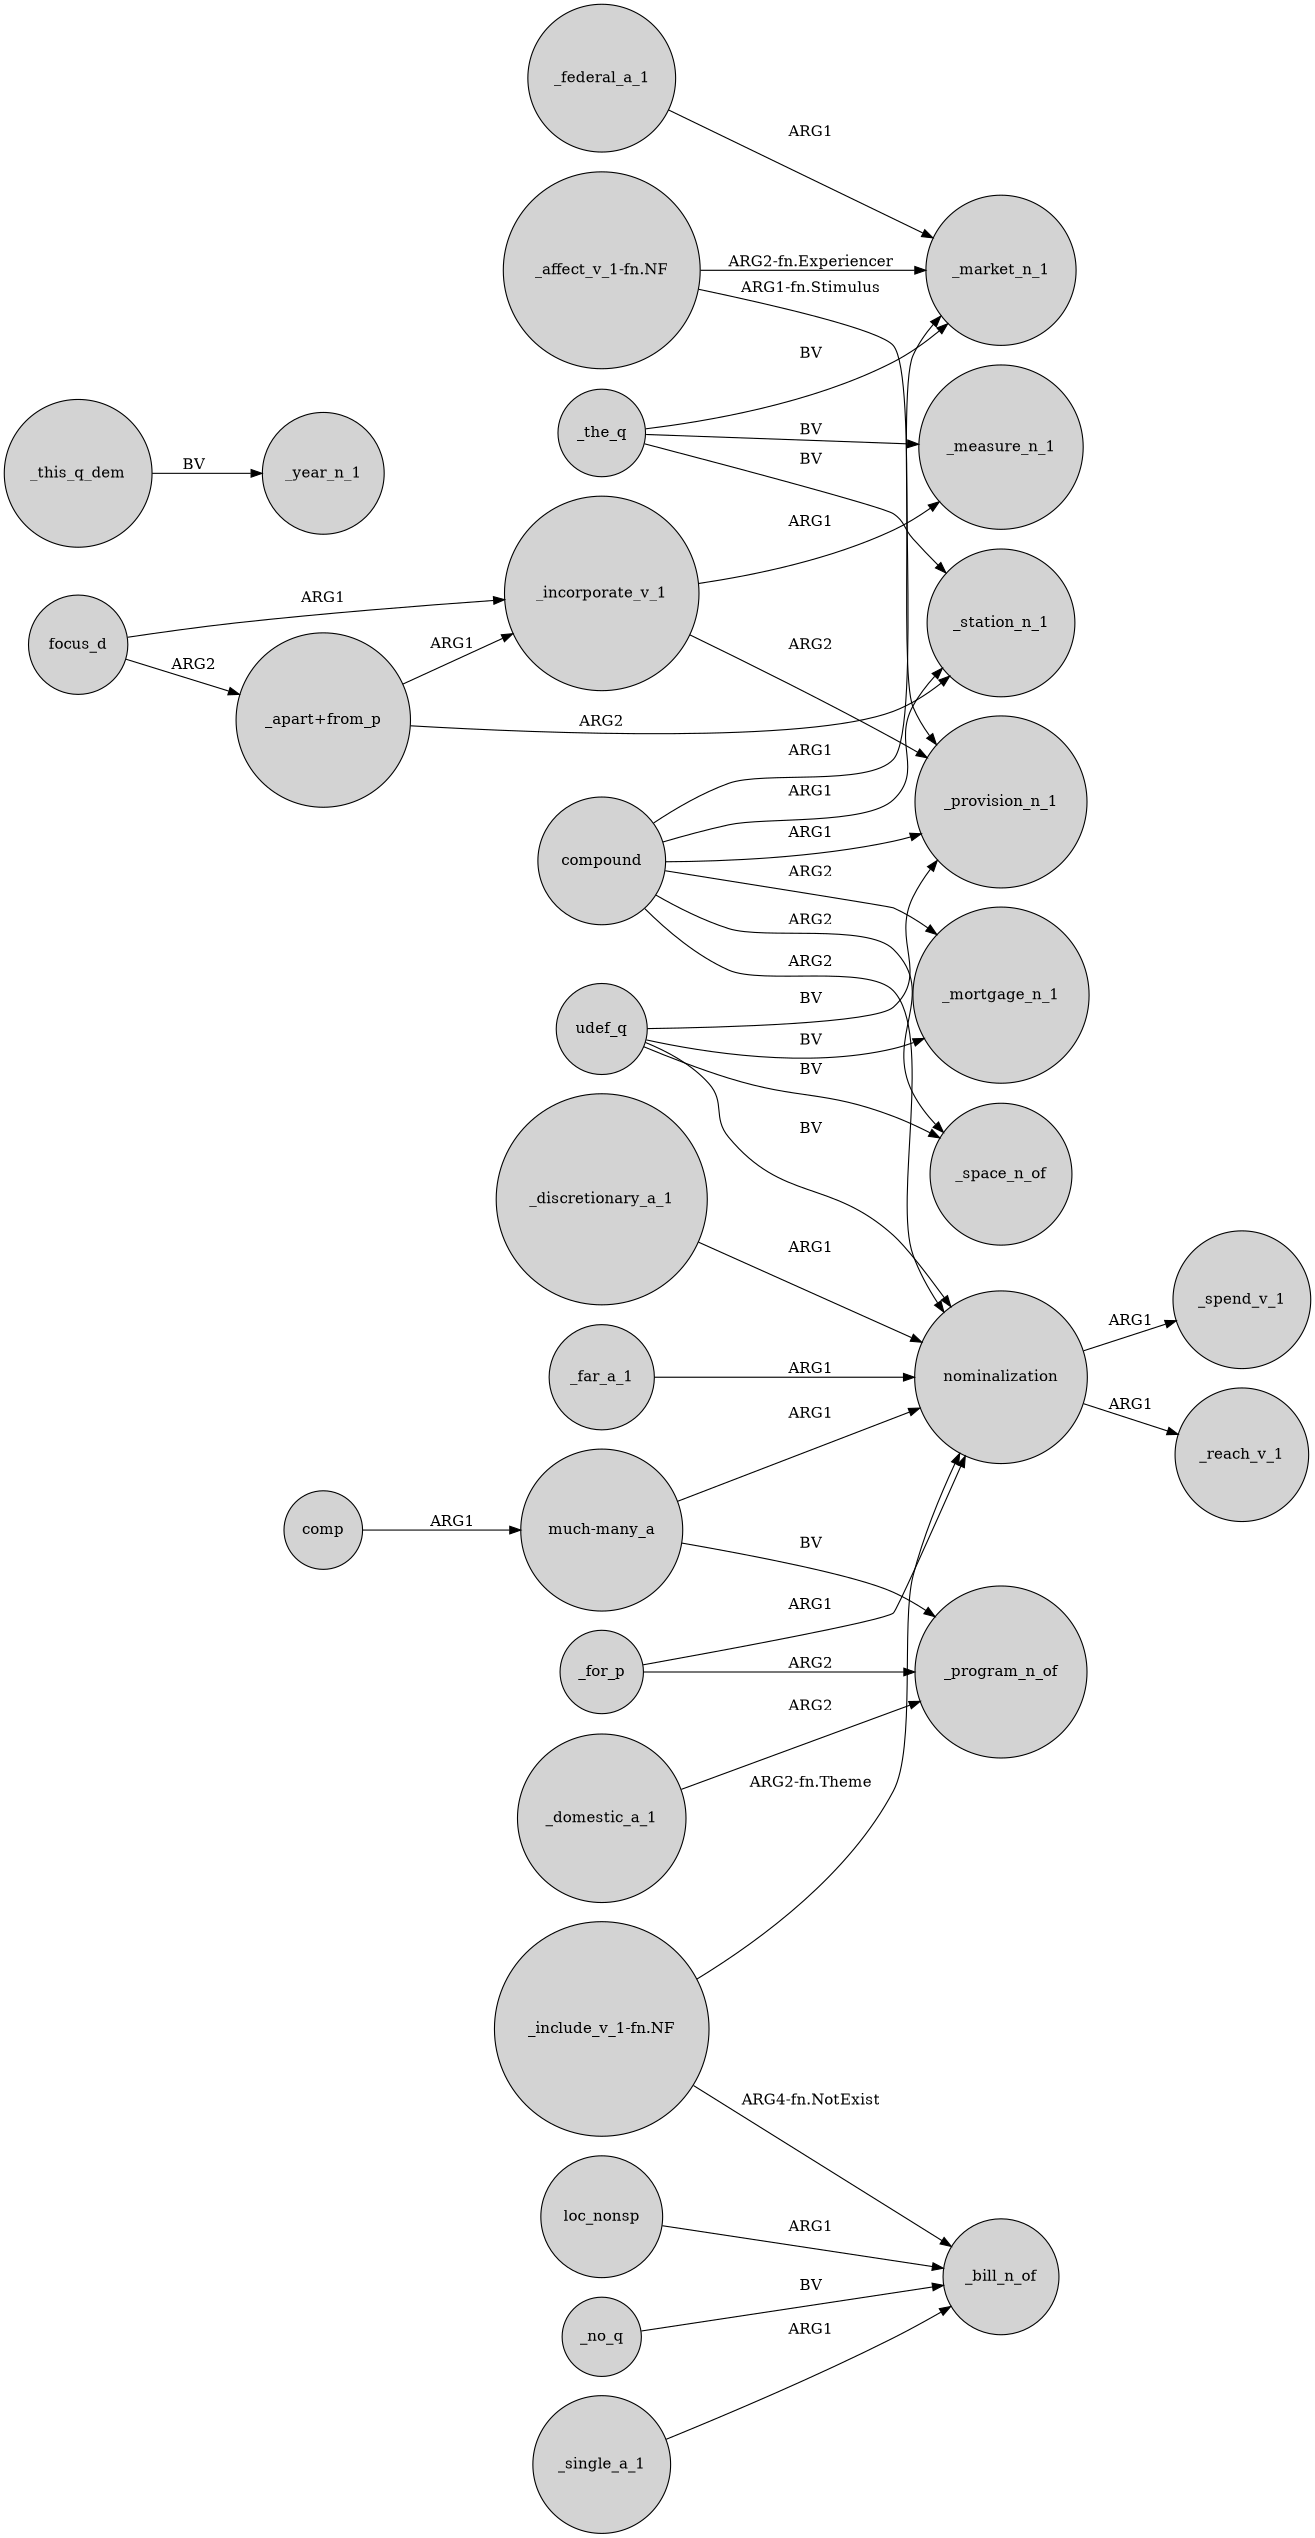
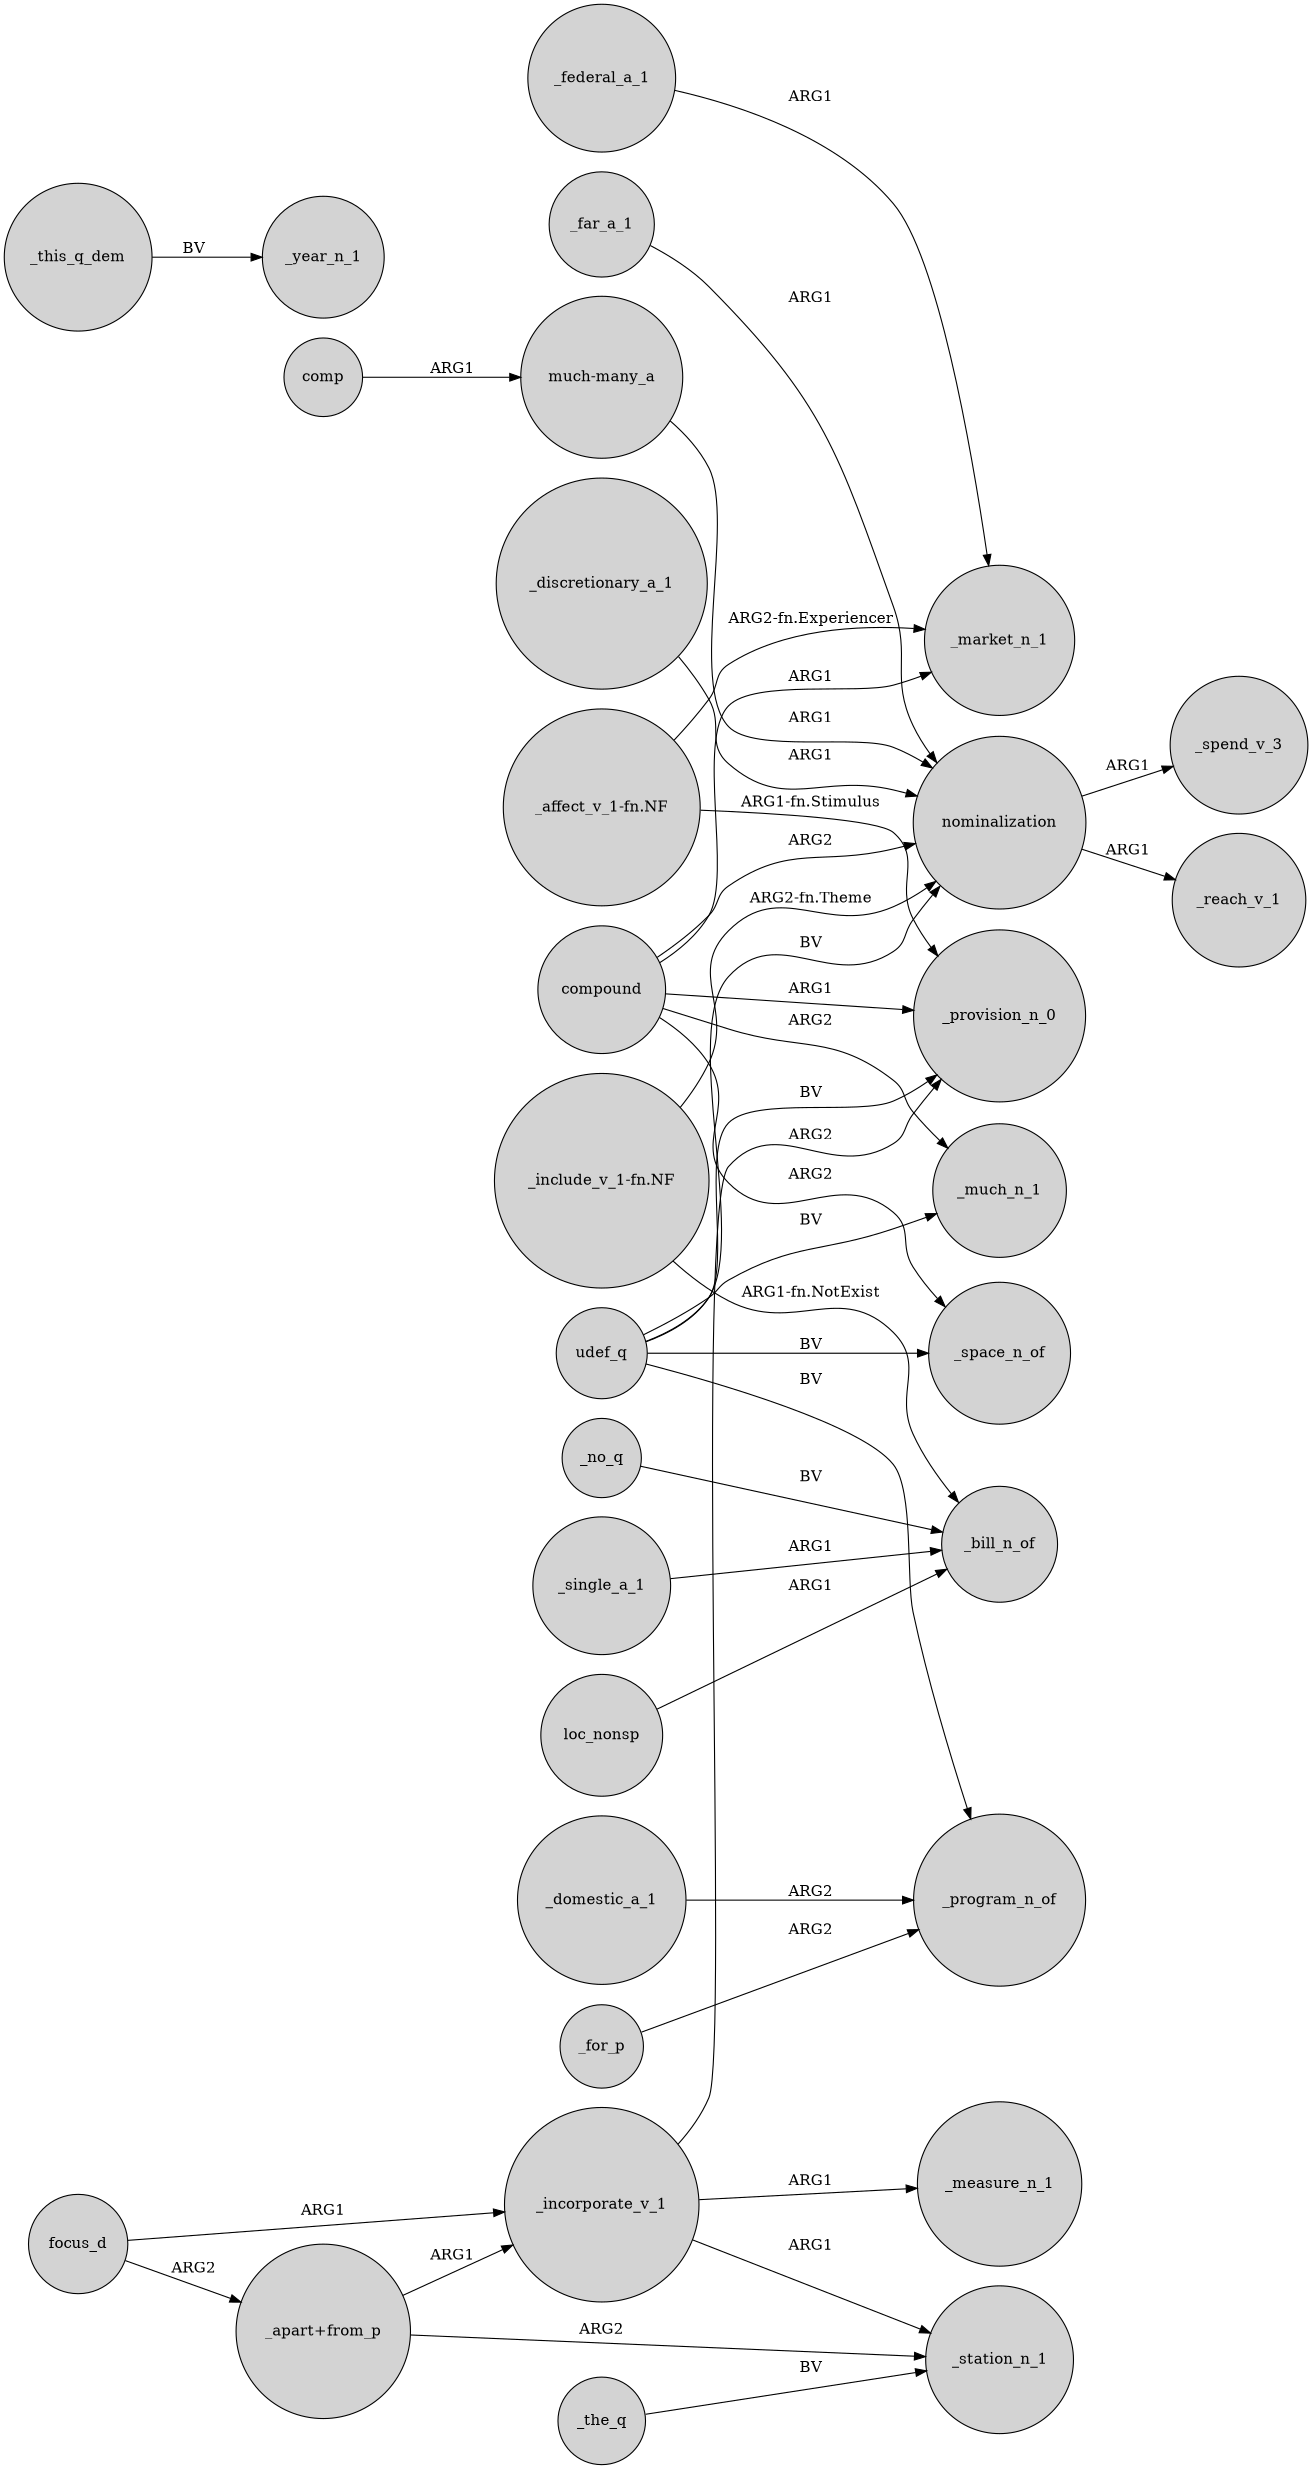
(799, 398) -> none
(777, 439) -> none
(1001, 802) -> (1000, 1016)
(846, 816) -> (806, 2285)
(1001, 995) -> (1000, 1191)
(1242, 1300) -> (1239, 745)
(807, 1567) -> (906, 1505)
(848, 1625) -> none
(811, 2100) -> (811, 1293)
